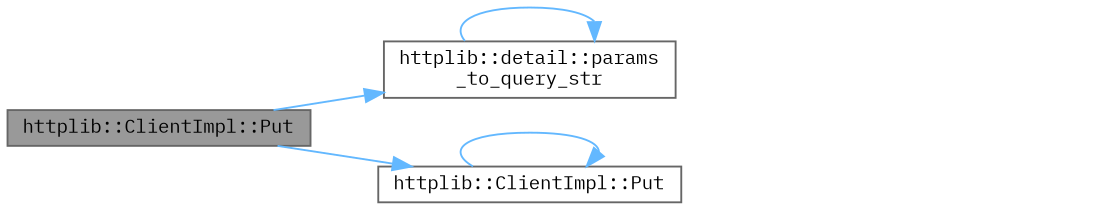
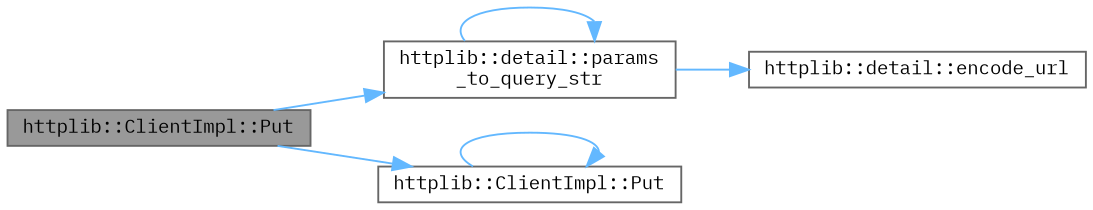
none -> (917, 70)
